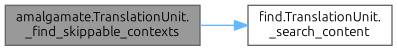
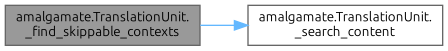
(320, 25) -> (345, 25)
